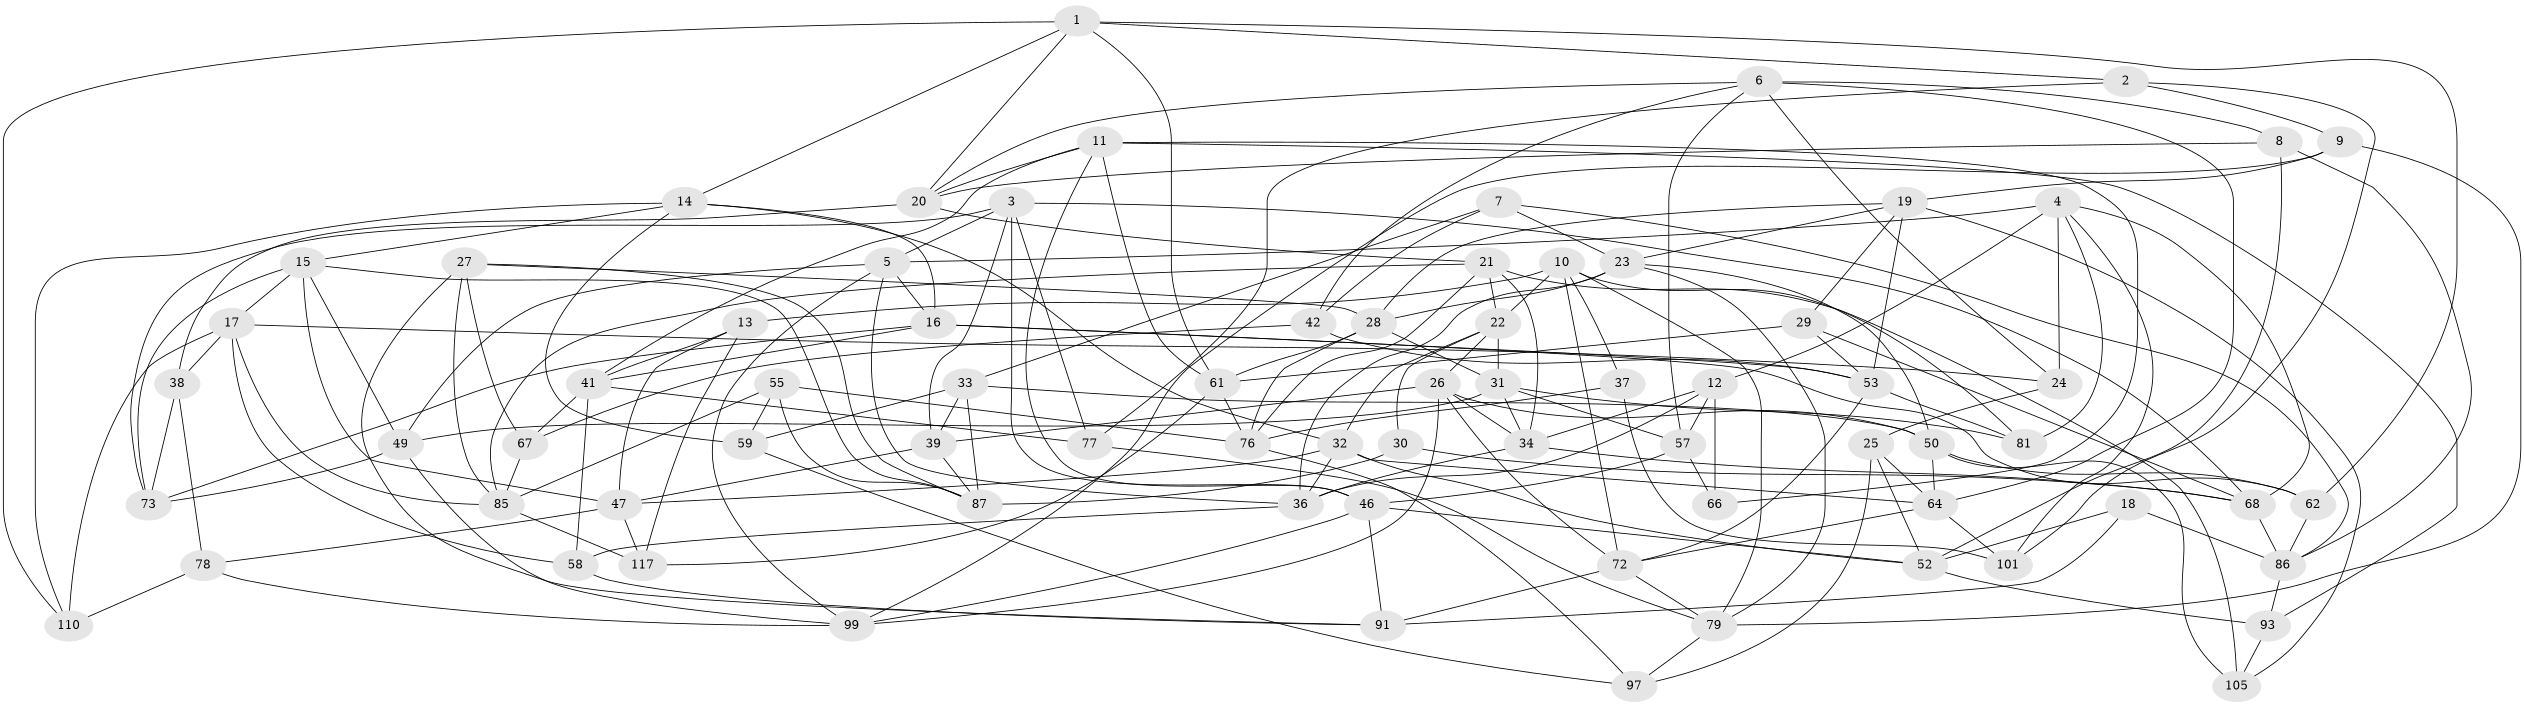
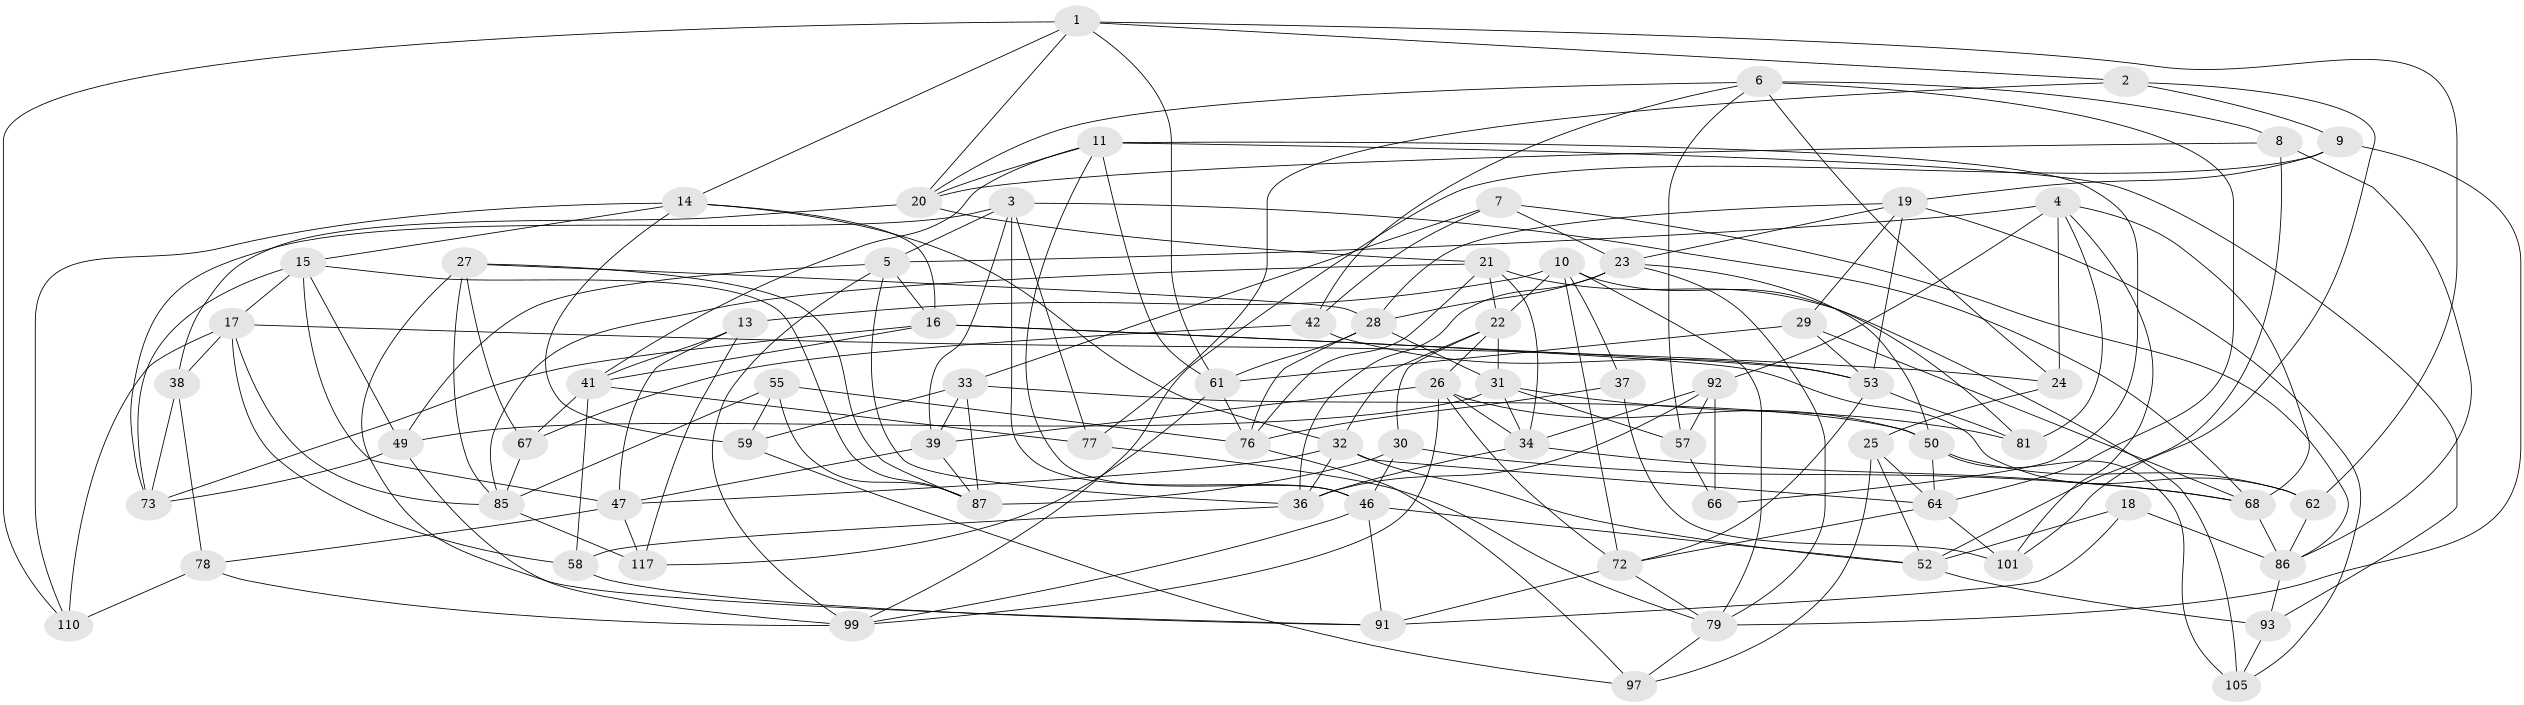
(1715, 384) -> (1715, 384)
(1529, 485) -> (1384, 475)
